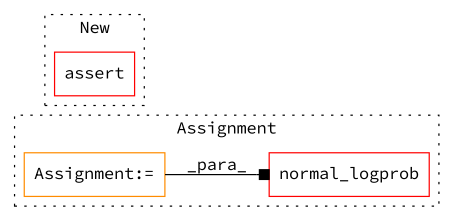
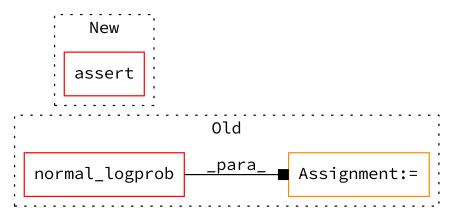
(227, 129) -> (227, 129)
(211, 175) -> (230, 175)
